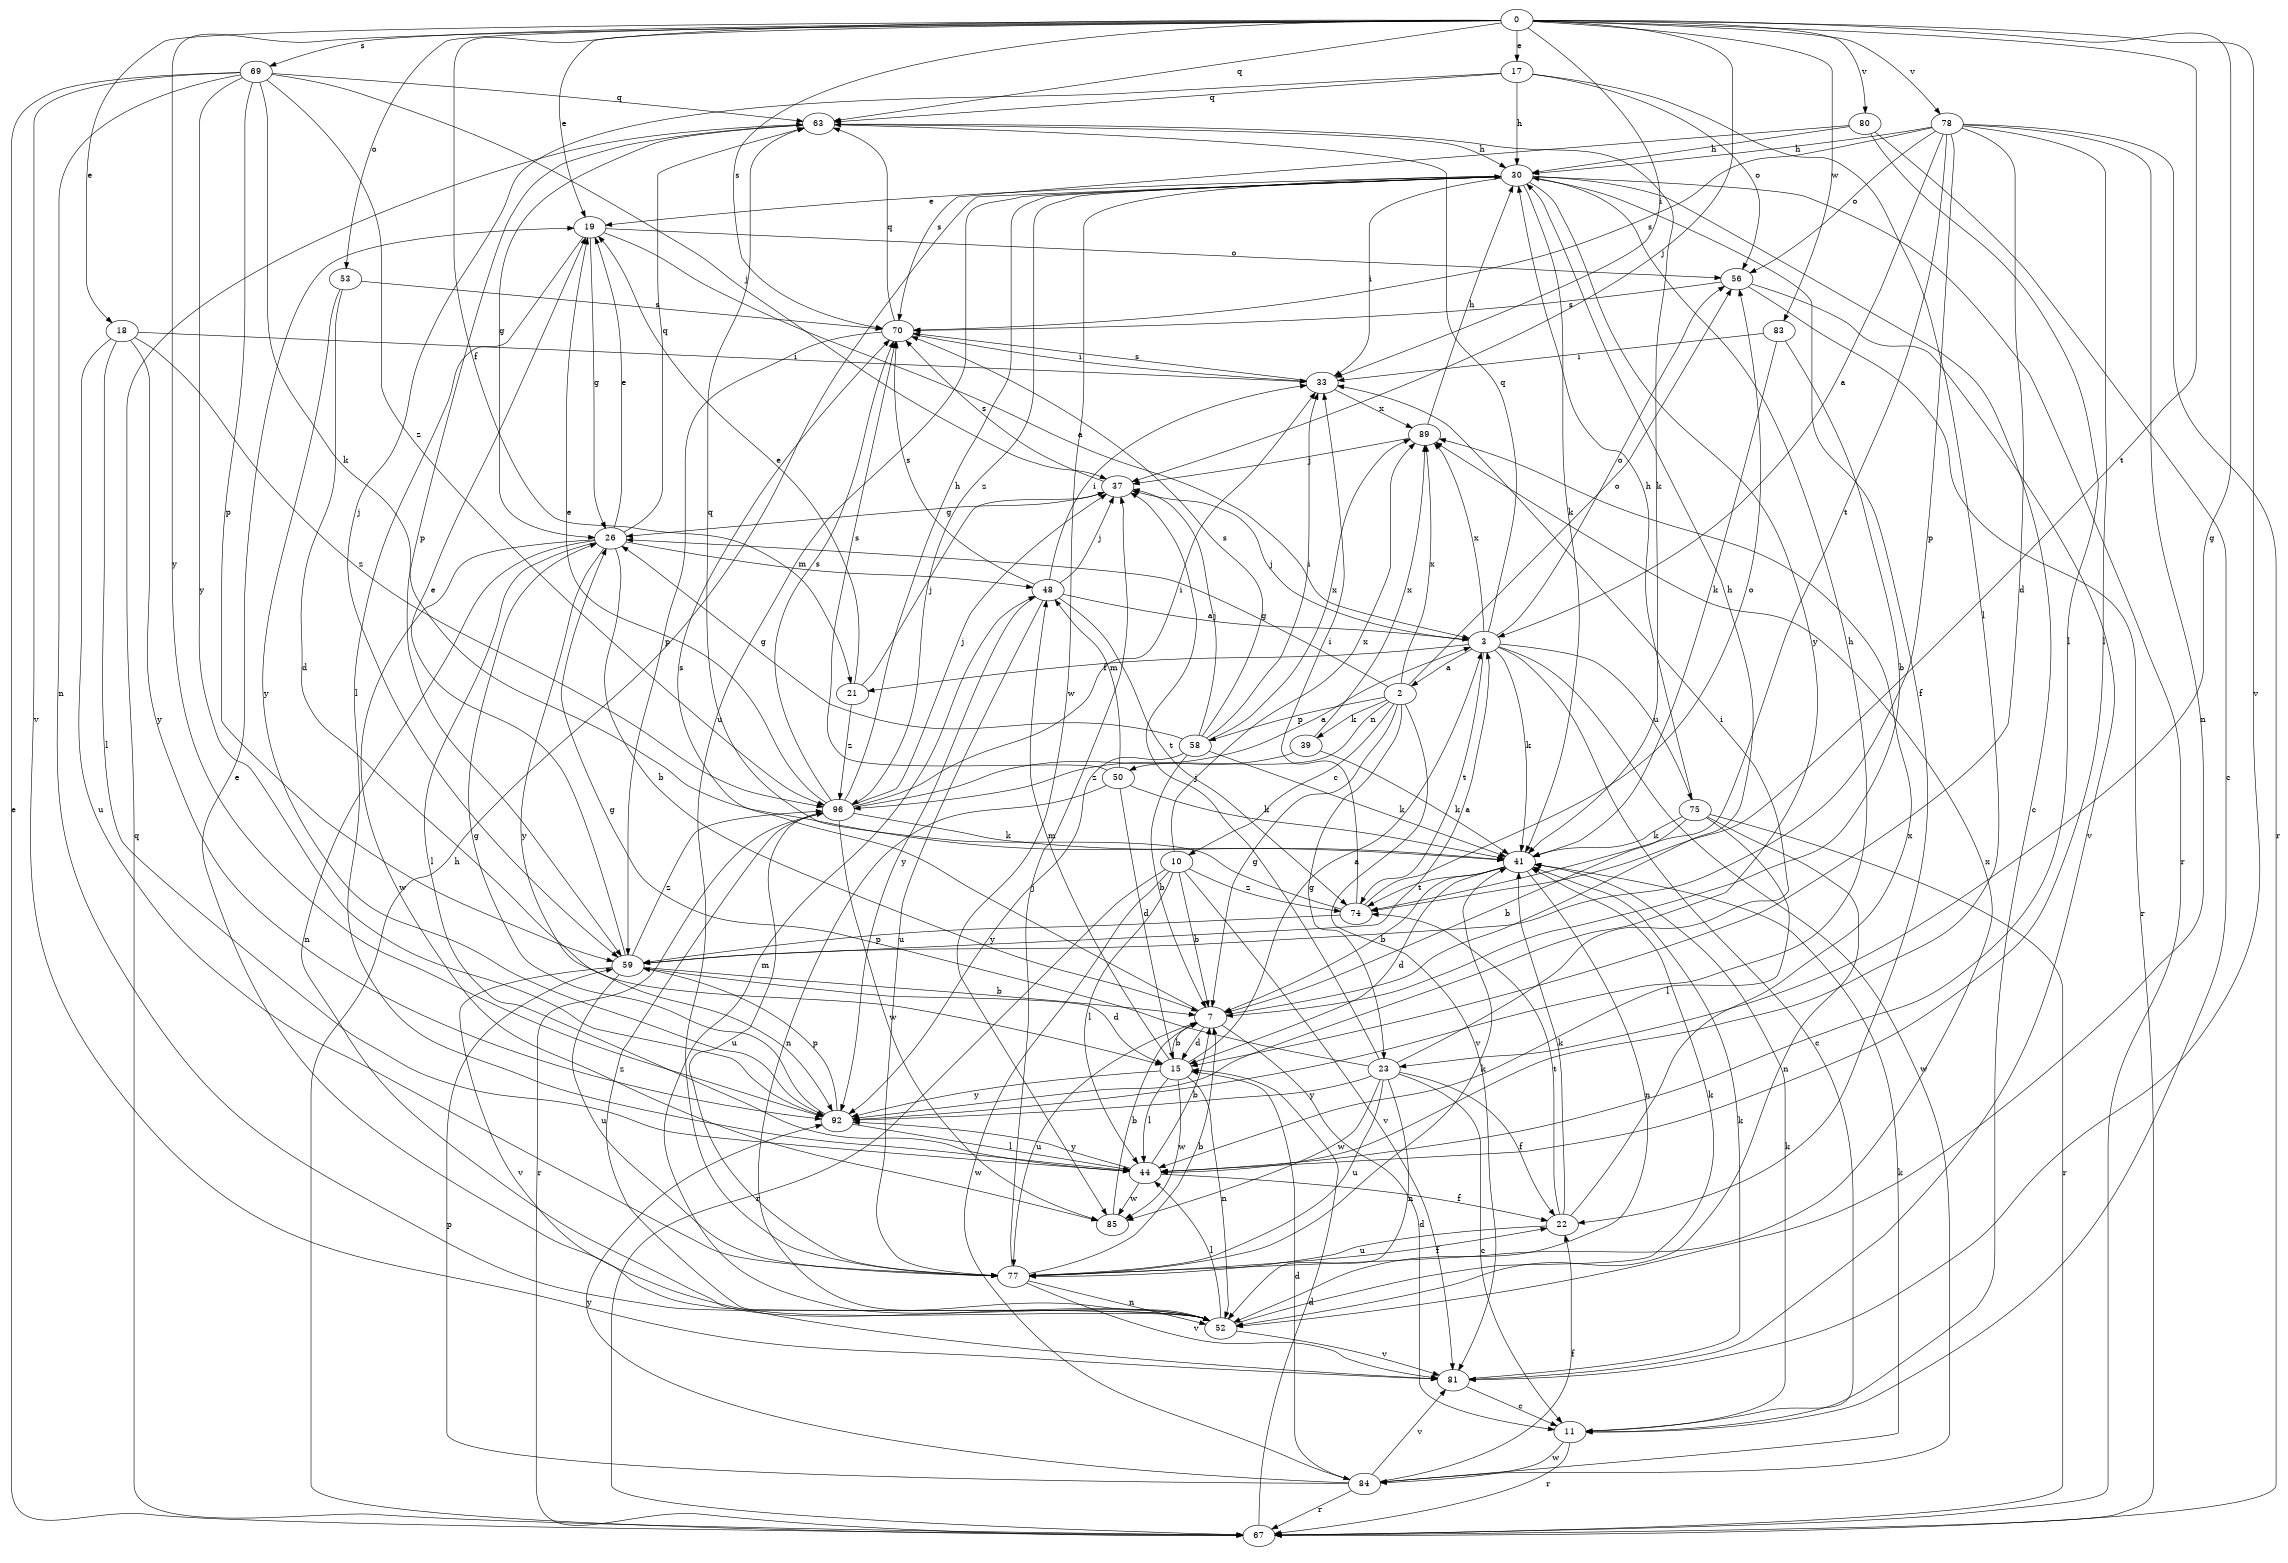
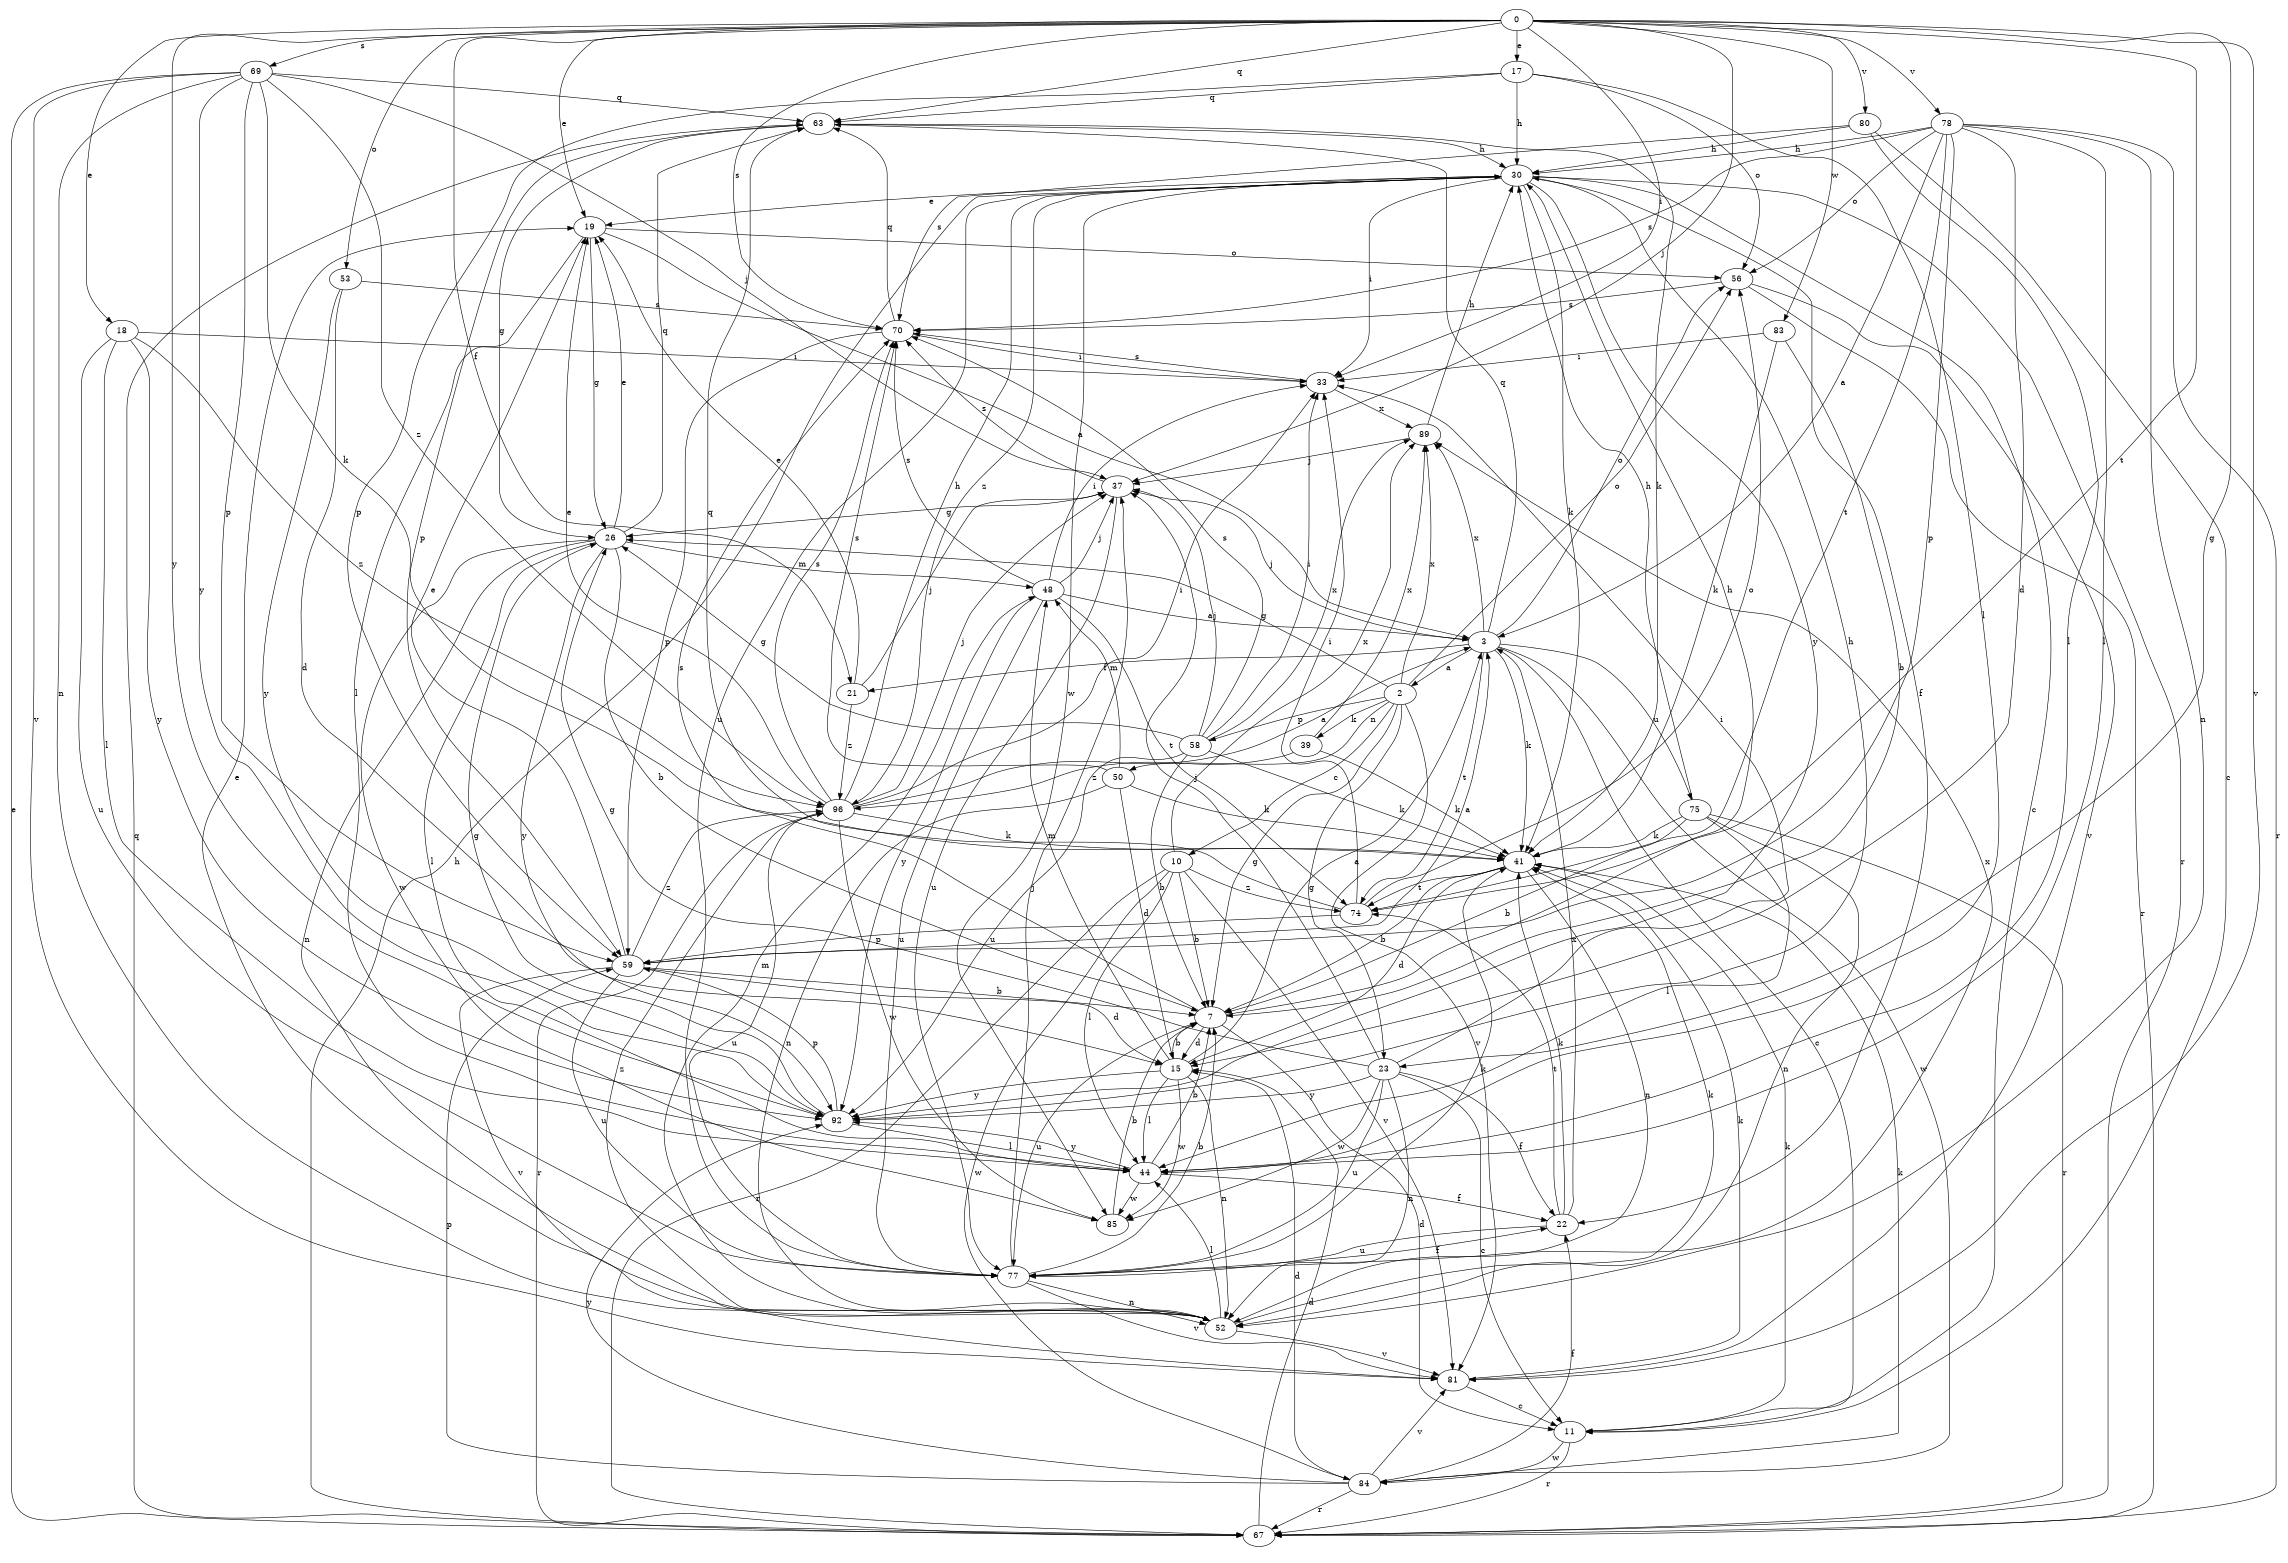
(359, 512) -> (359, 512)
(1904, 760) -> (1569, 913)
none -> (944, 848)
(993, 940) -> (993, 940)
